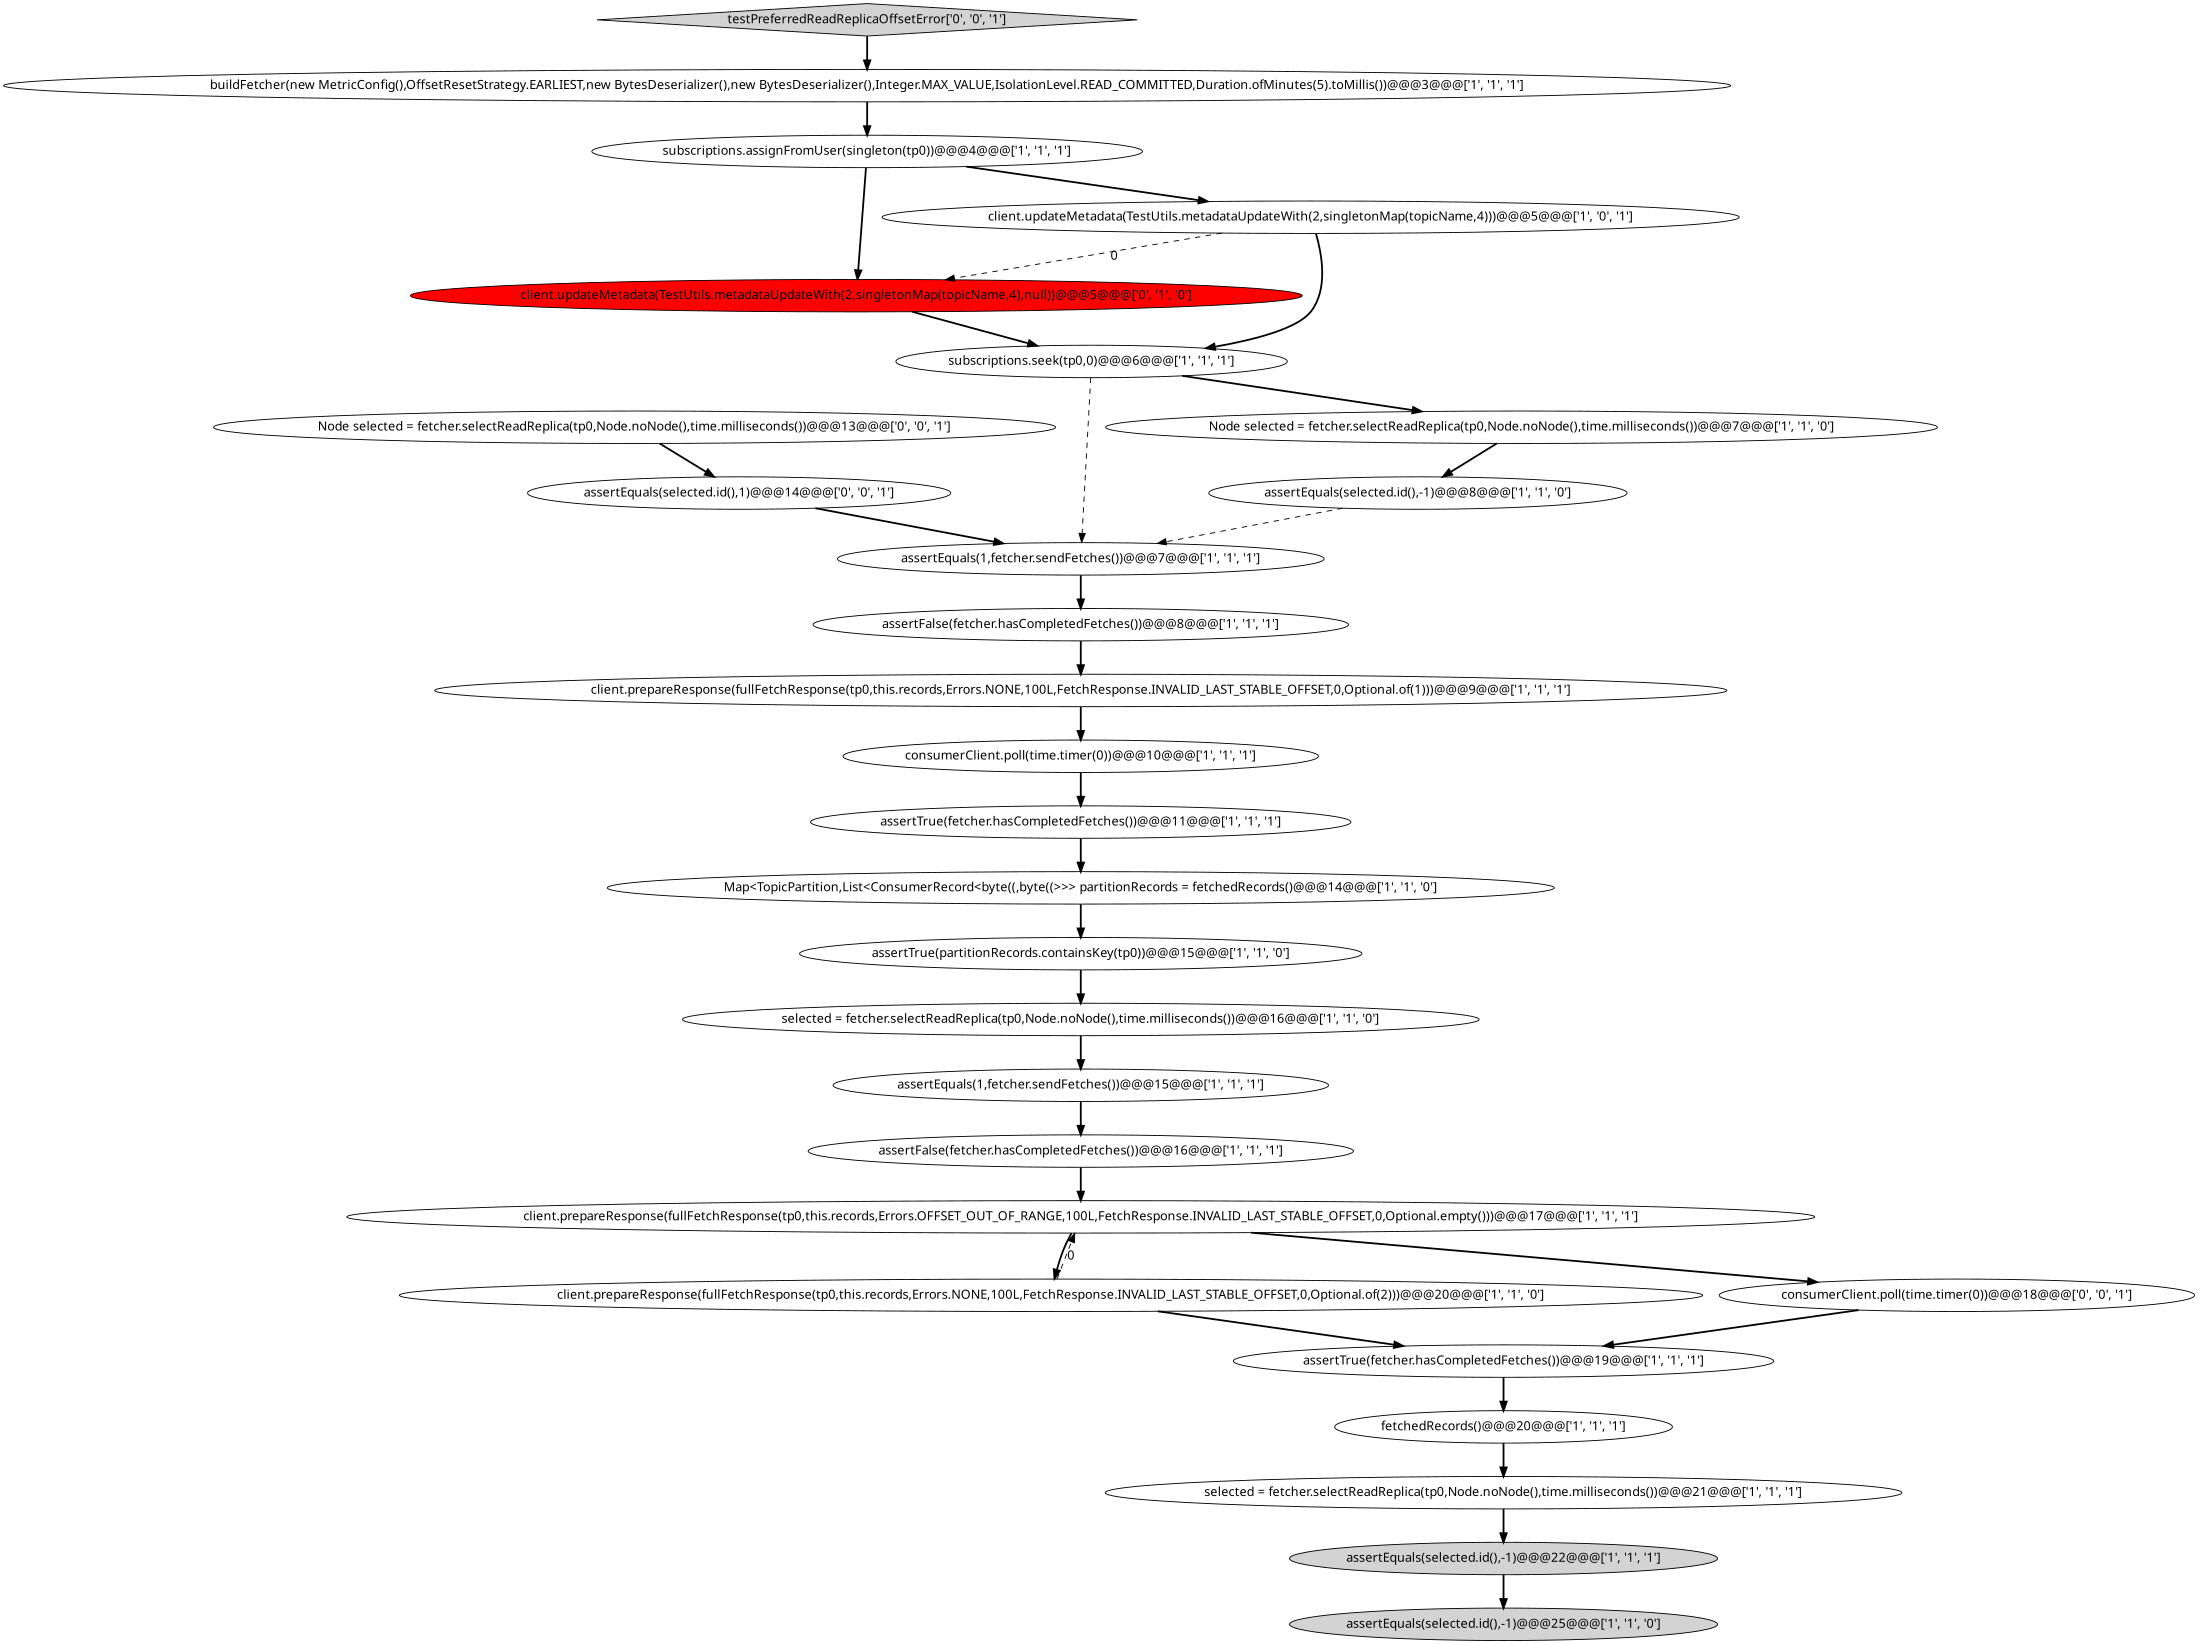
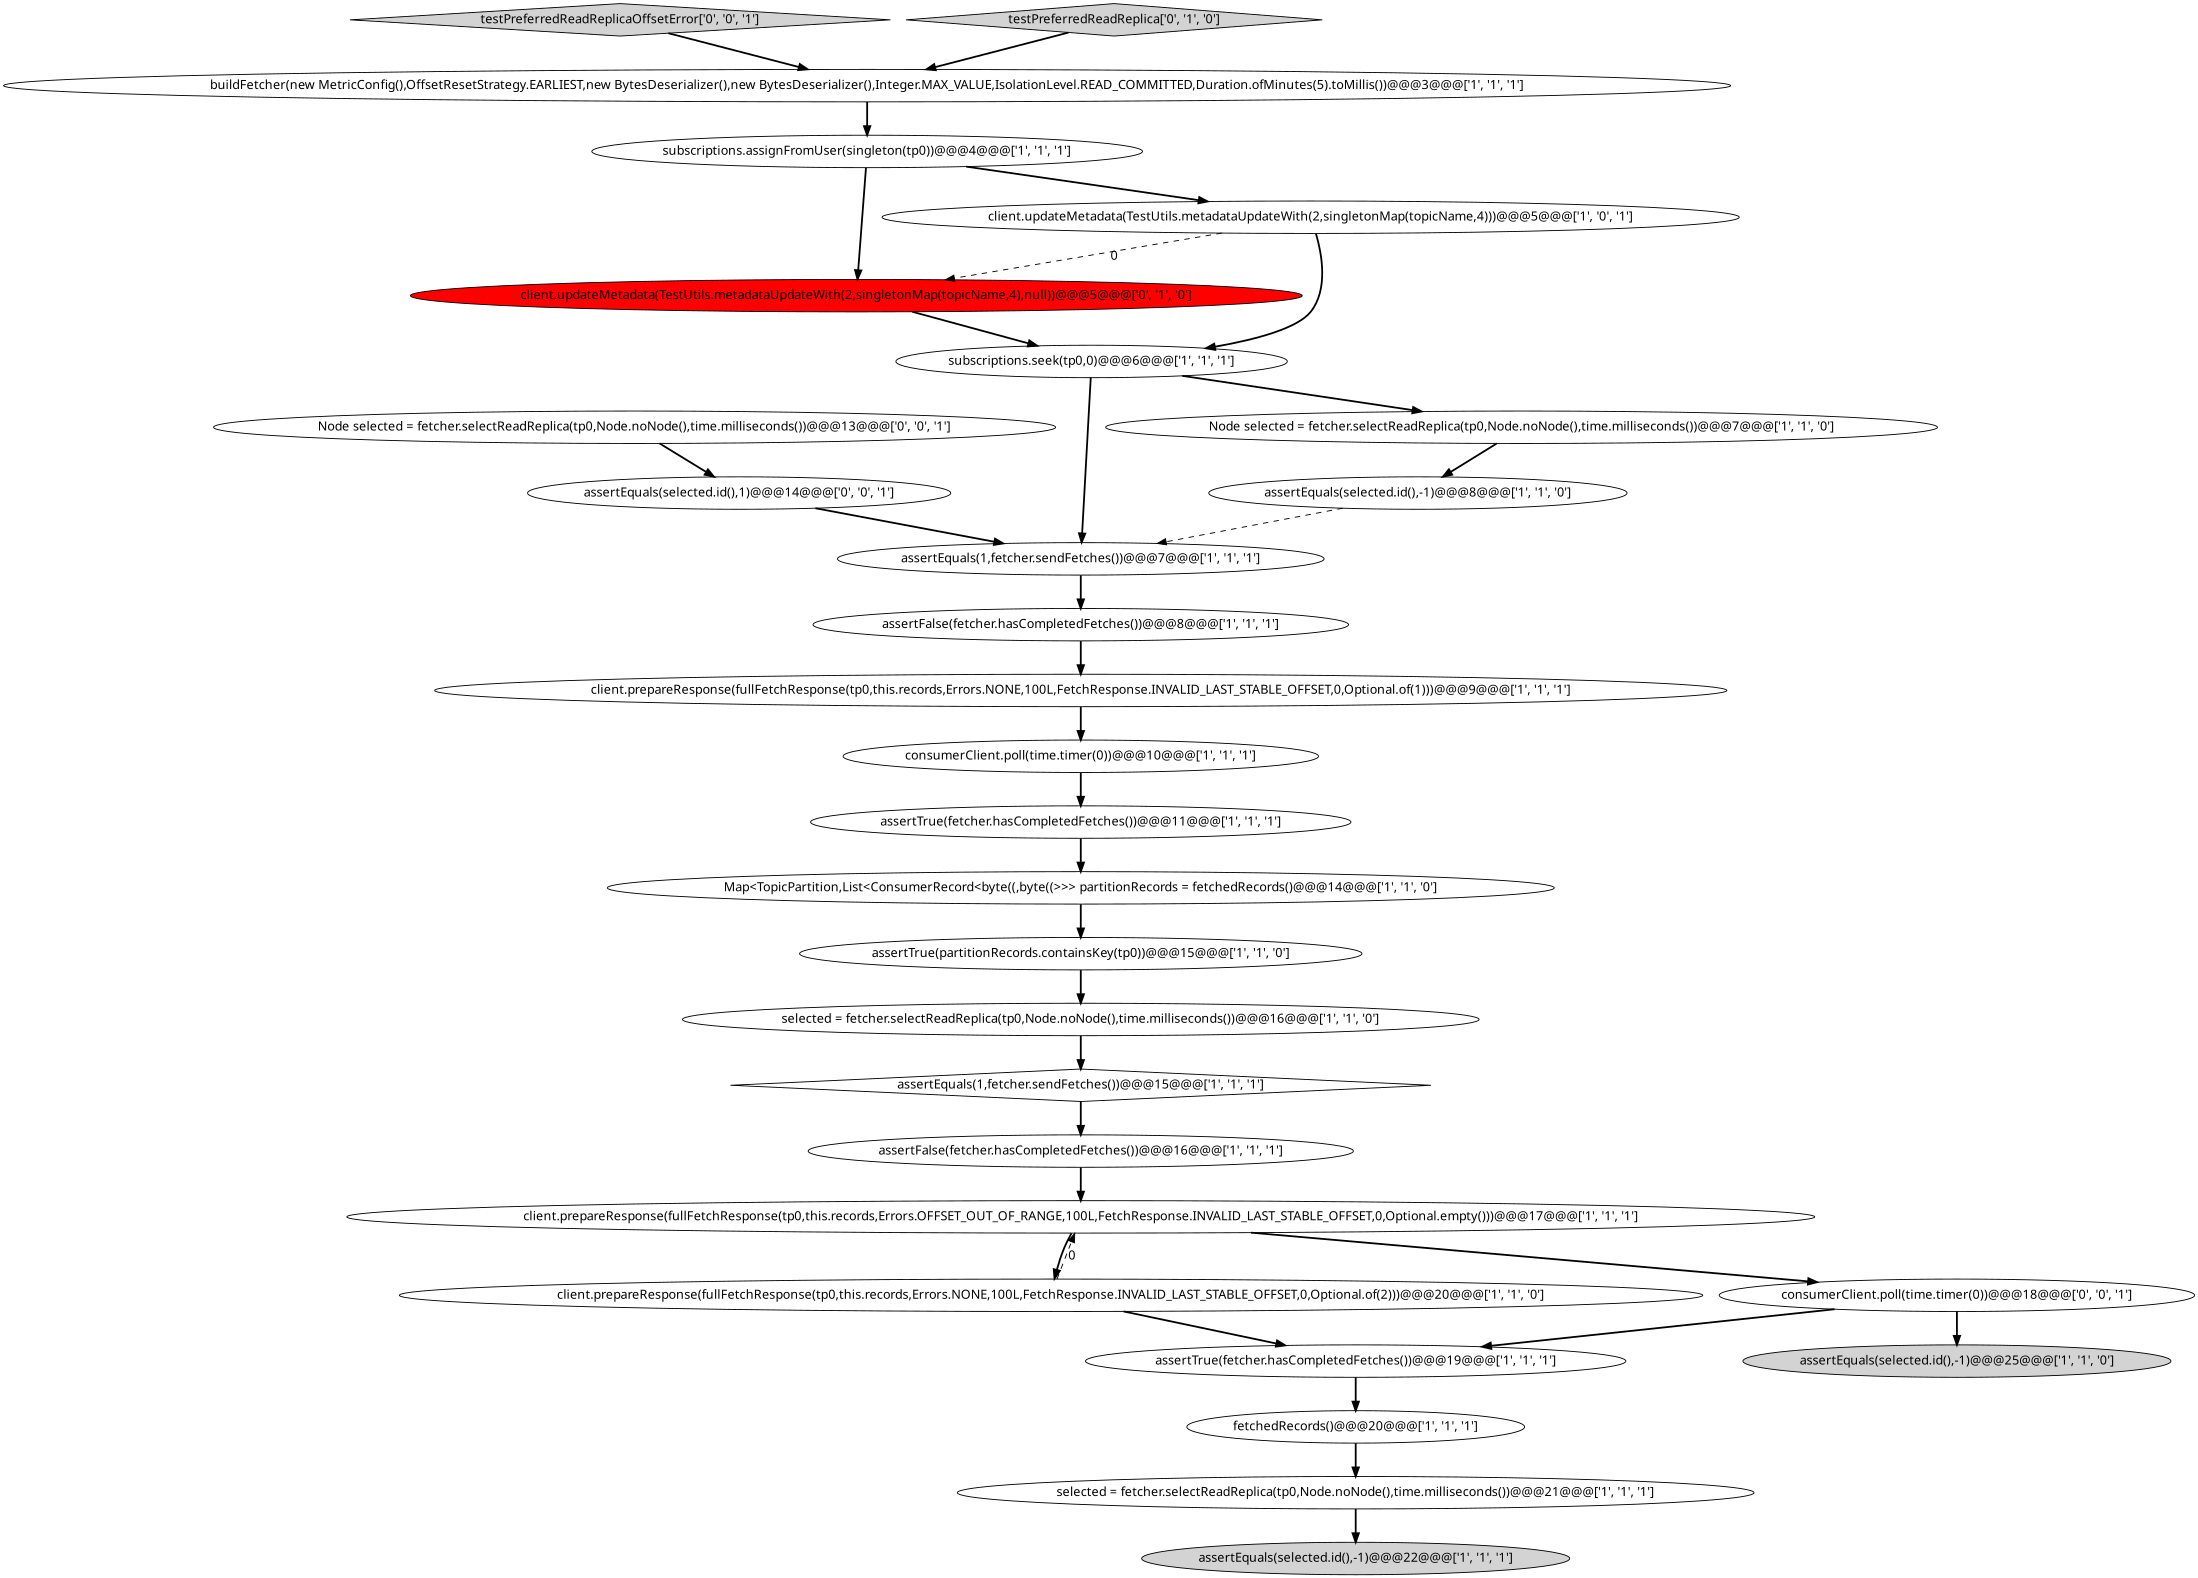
none -> (1114, 20)
(1086, 456) -> (1086, 456)
(1081, 1085) -> (1081, 1085)
(1504, 1587) -> (1957, 1324)
